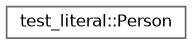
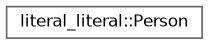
(96, 22) -> (104, 22)
